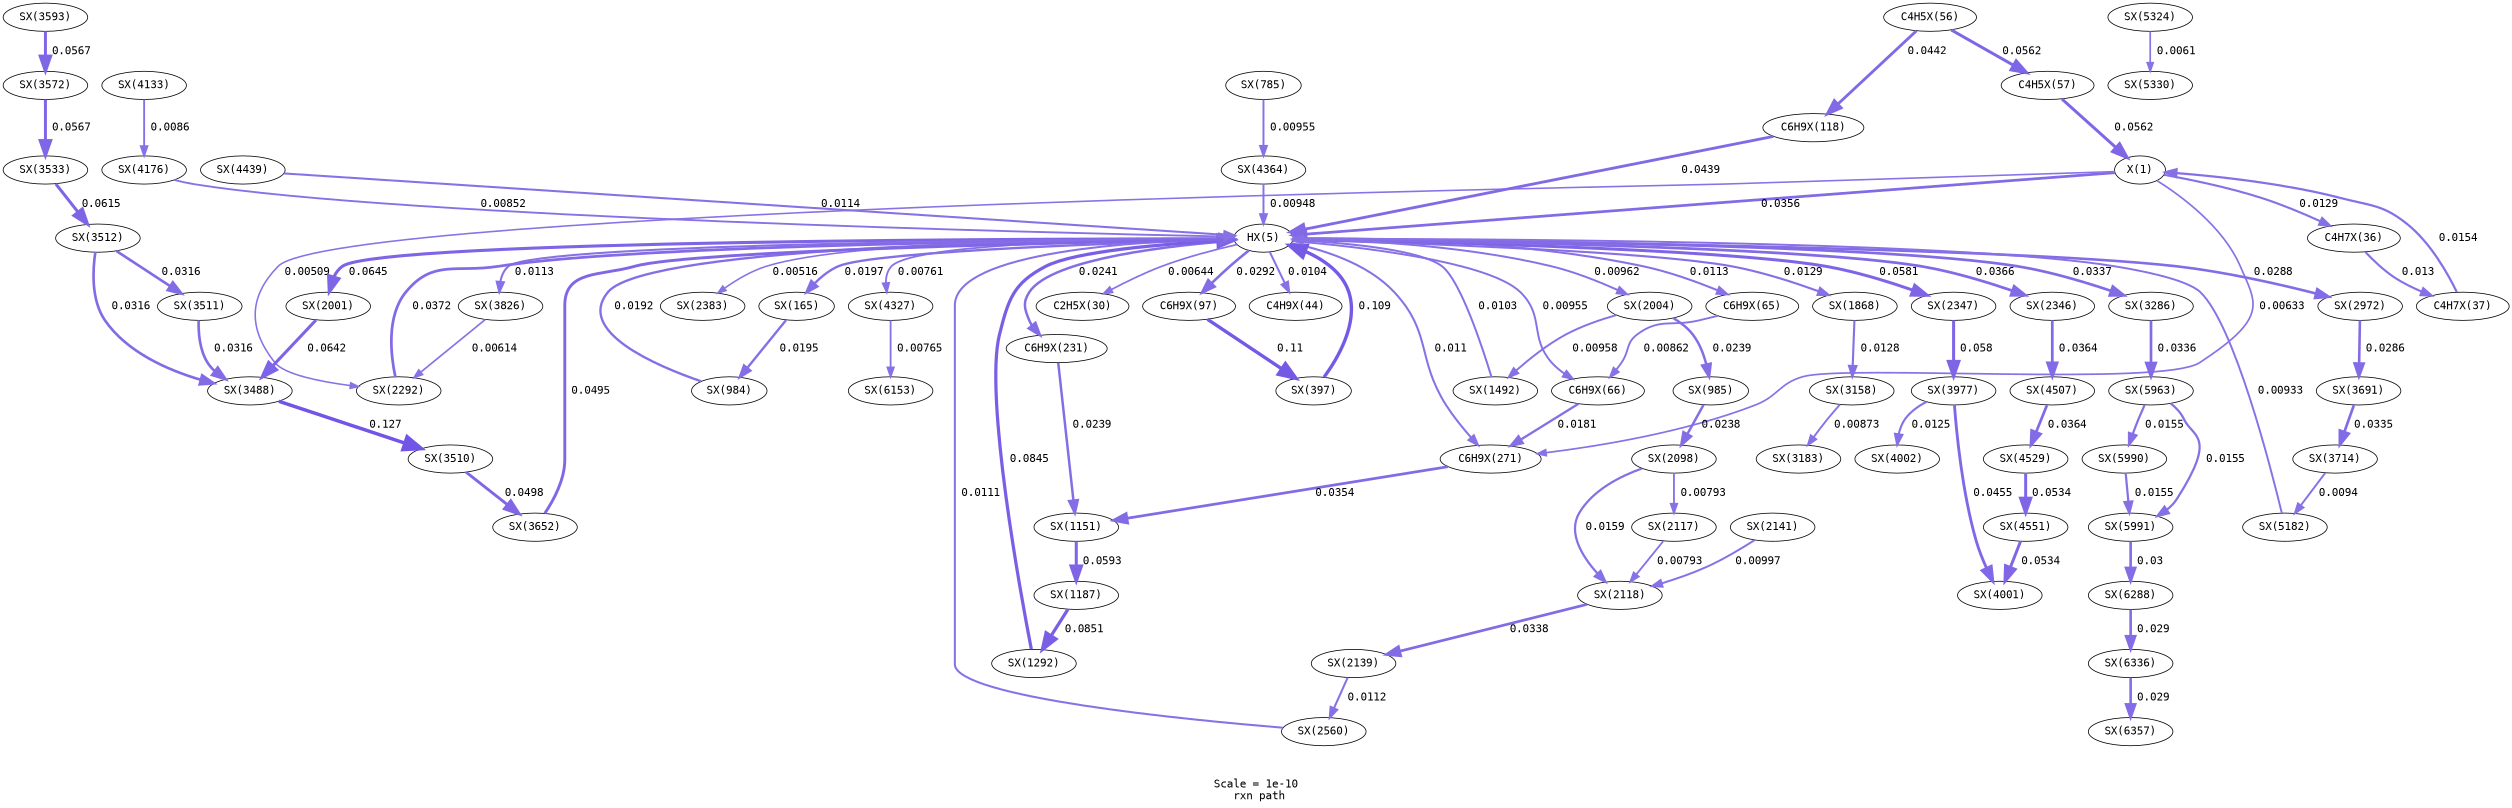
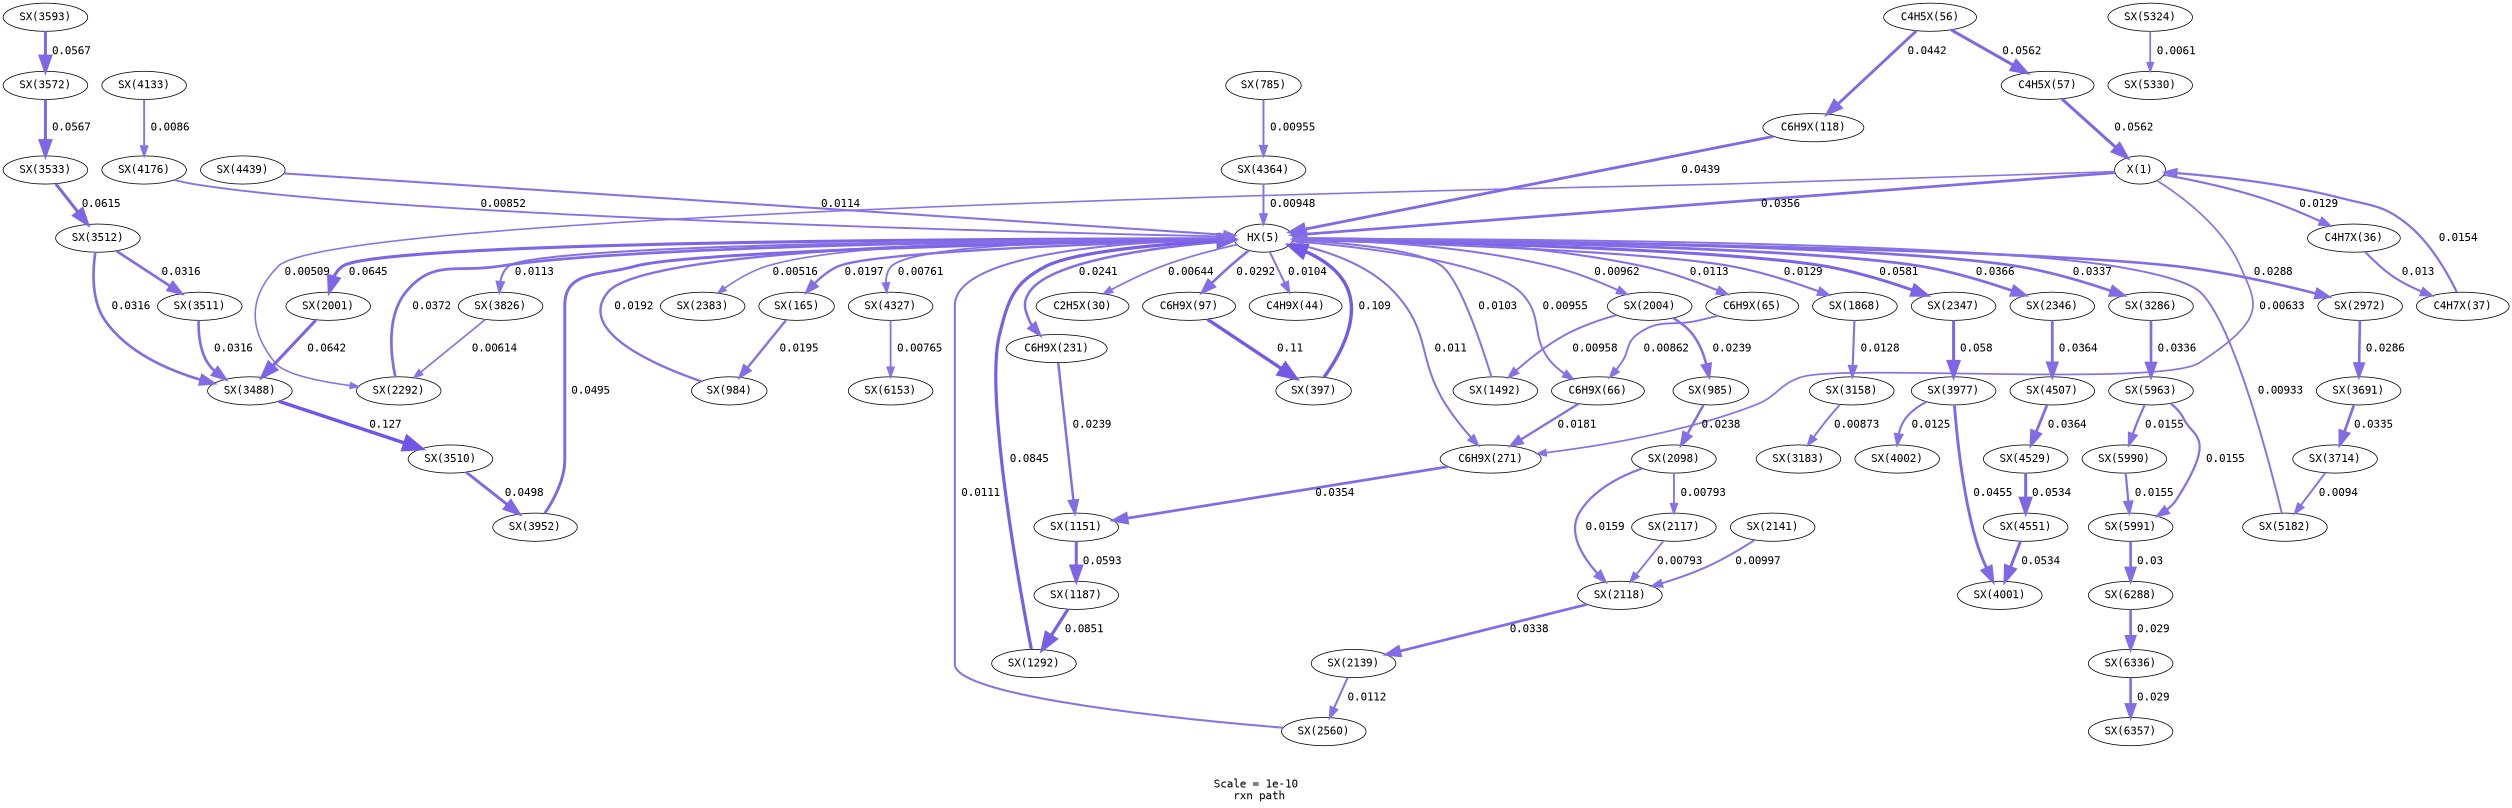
(535, 527) -> (535, 527)
